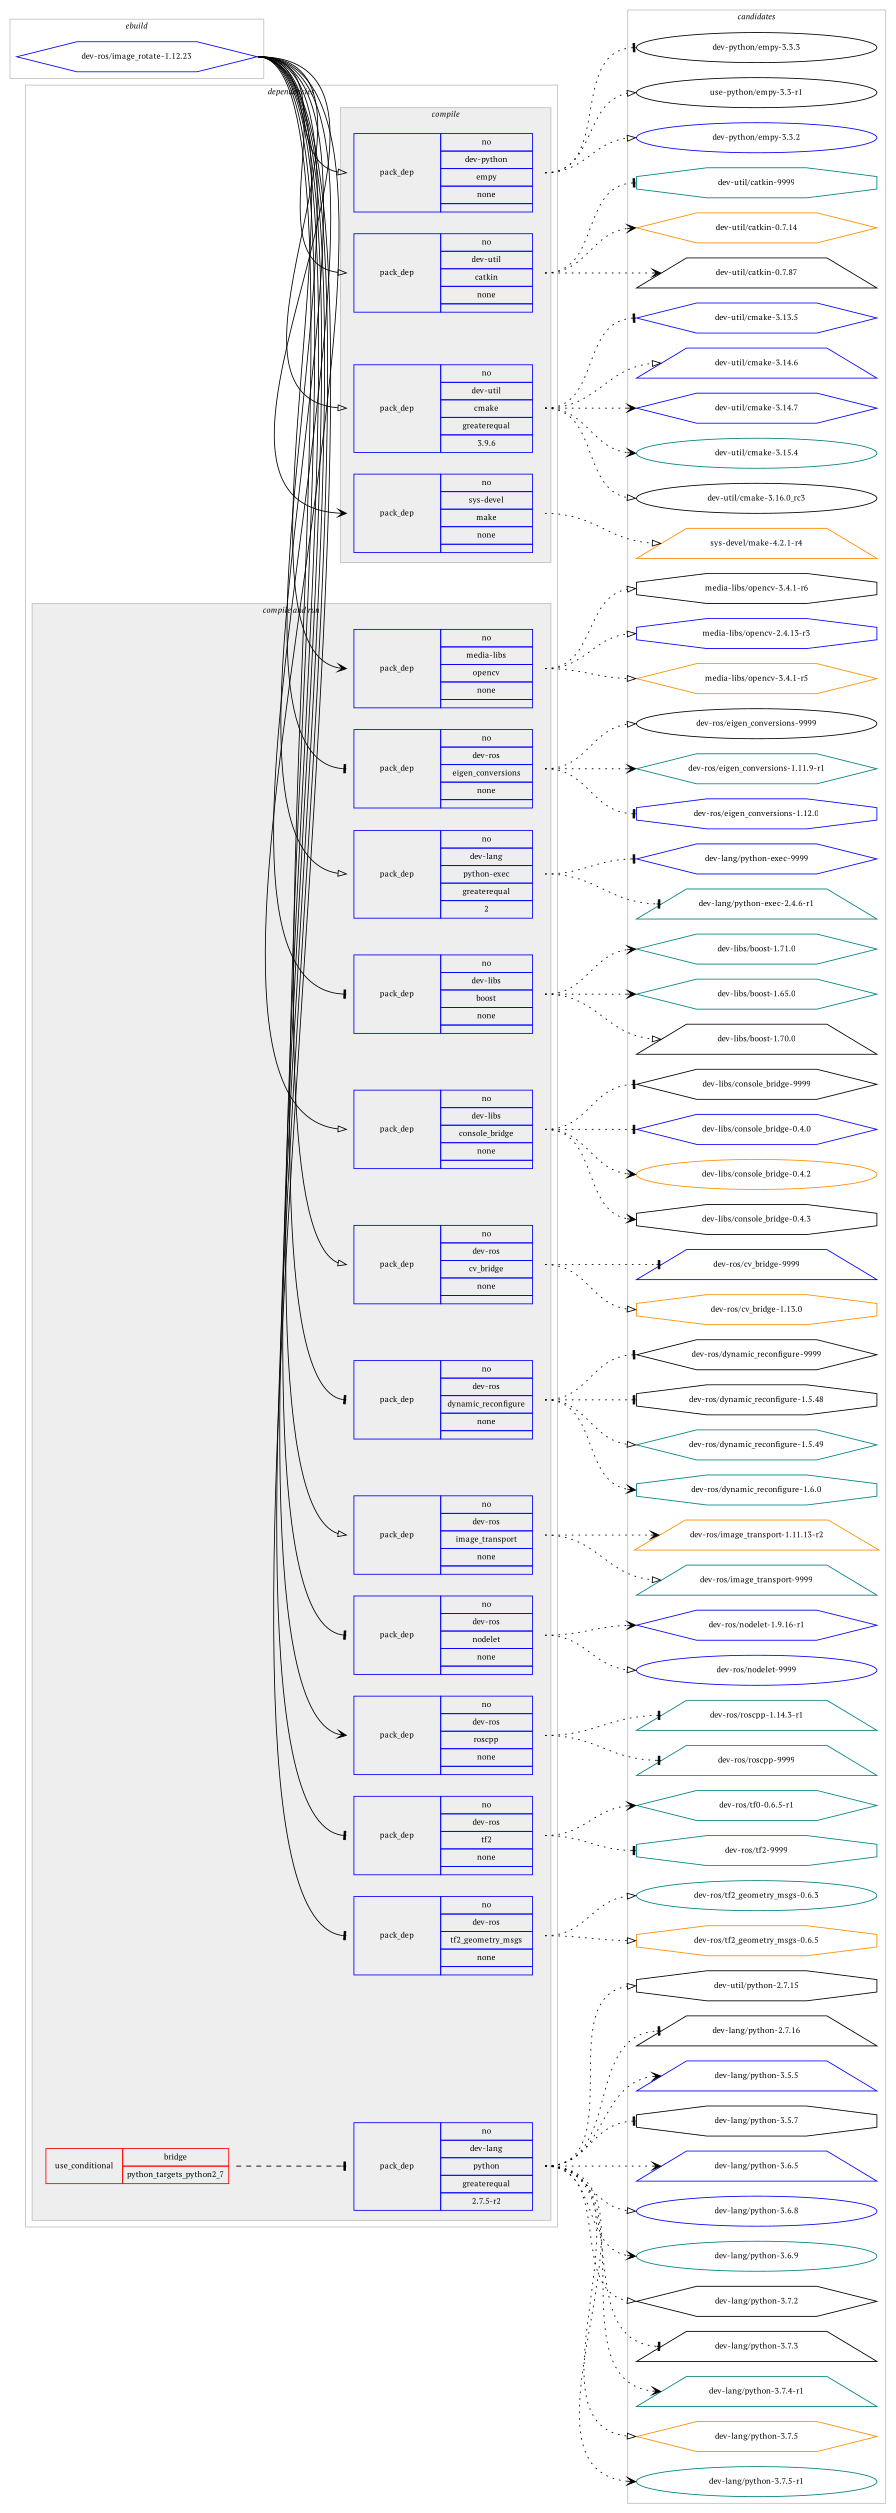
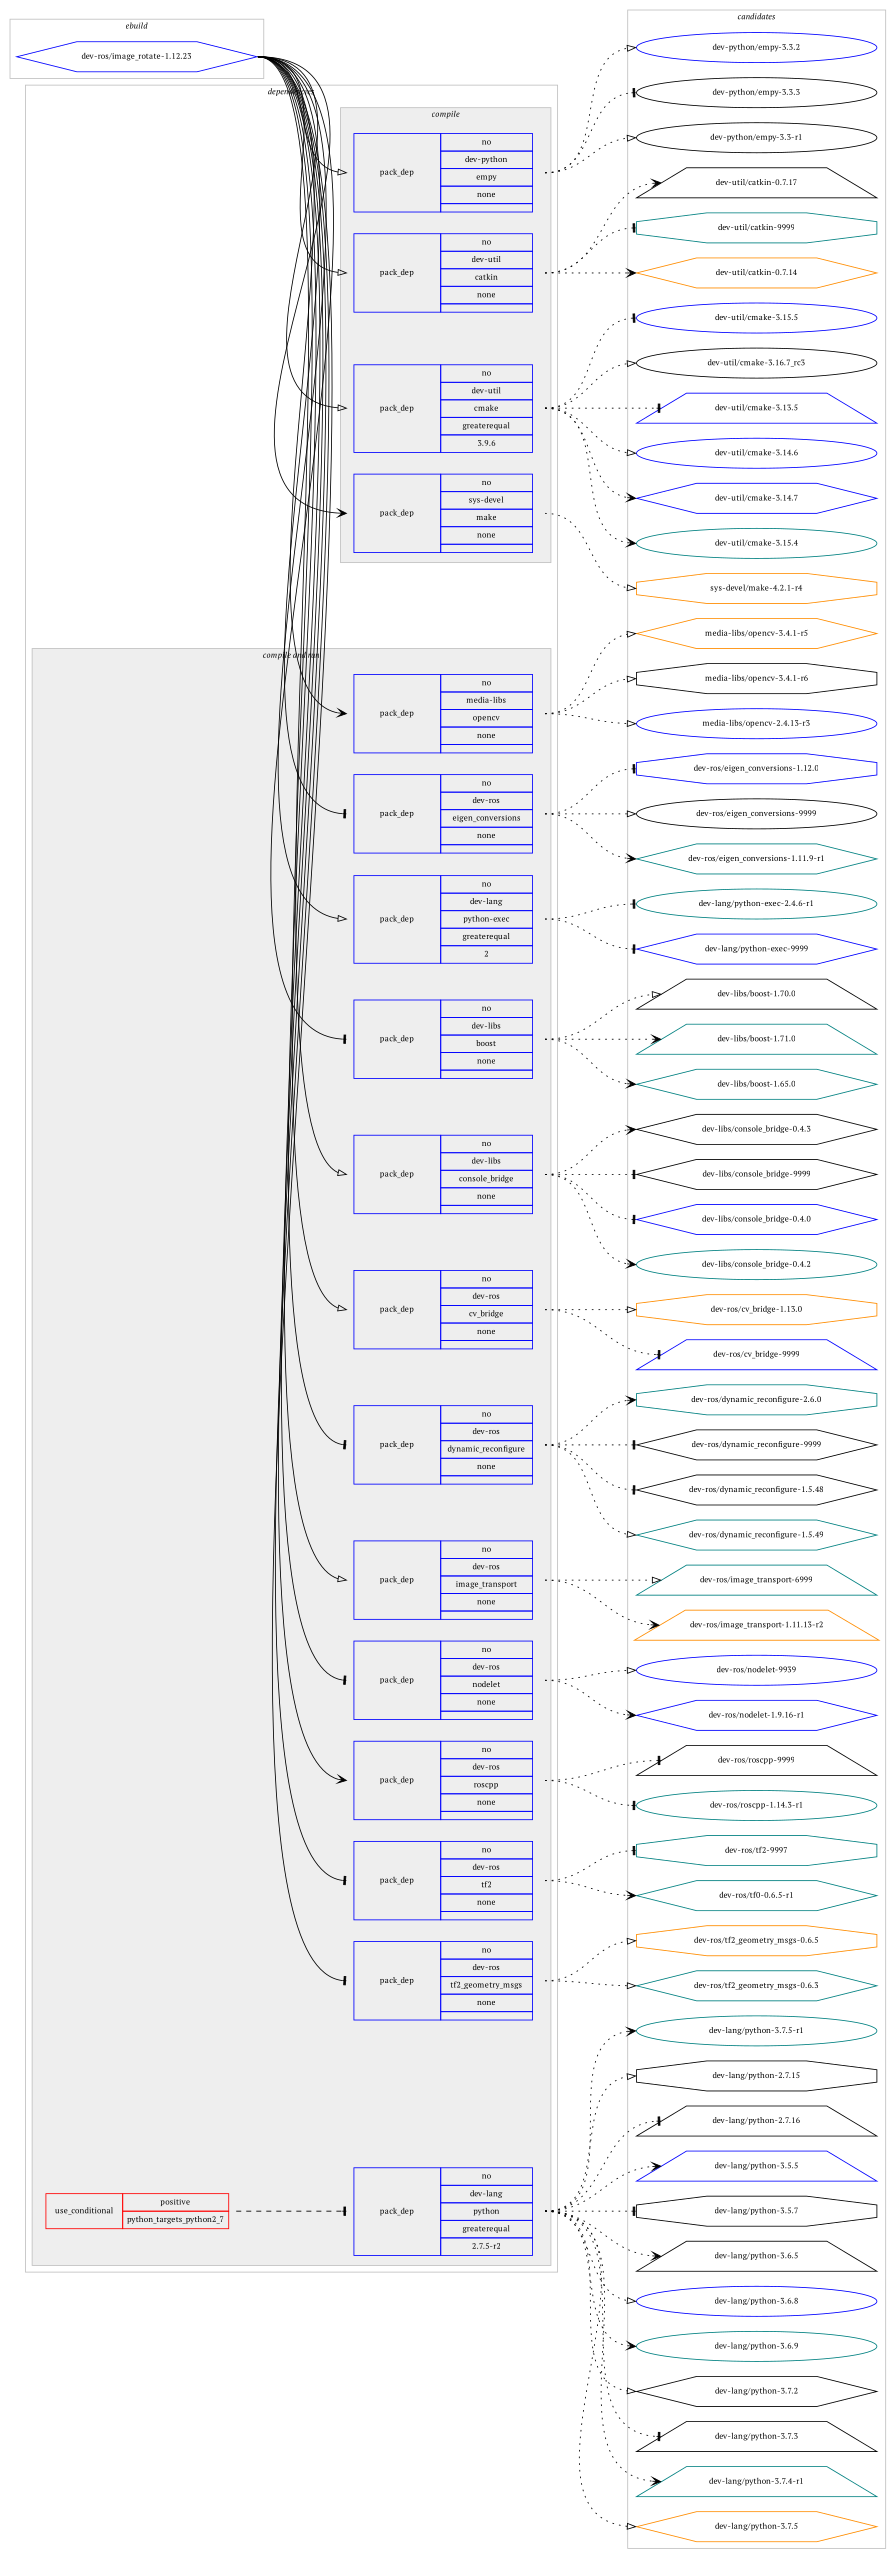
(757, 93) -> (757, 138)
(757, 273) -> (757, 183)
none -> (757, 318)
(757, 318) -> (757, 408)
(757, 363) -> (757, 453)
(757, 498) -> (757, 363)
(757, 543) -> (757, 588)
(757, 634) -> (757, 724)
(757, 904) -> (757, 904)
(757, 949) -> (757, 1039)
(757, 1174) -> (757, 1265)
(757, 1220) -> (757, 1129)
(757, 1400) -> (757, 1490)
(757, 1490) -> (757, 1400)
(757, 1580) -> (757, 1580)
(757, 1670) -> (757, 1670)
(757, 1715) -> (757, 1806)
(757, 1760) -> (757, 1760)
(757, 1851) -> (757, 1851)
(757, 1896) -> (757, 1986)
(757, 1986) -> (757, 2076)
(176, 2157) -> (176, 2202)
(757, 2166) -> (757, 2256)
